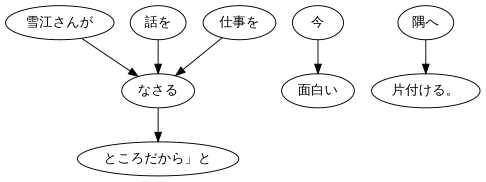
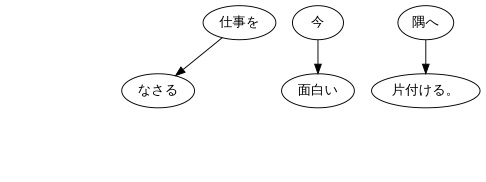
(60, 23) -> none
(158, 23) -> none
(158, 159) -> none
